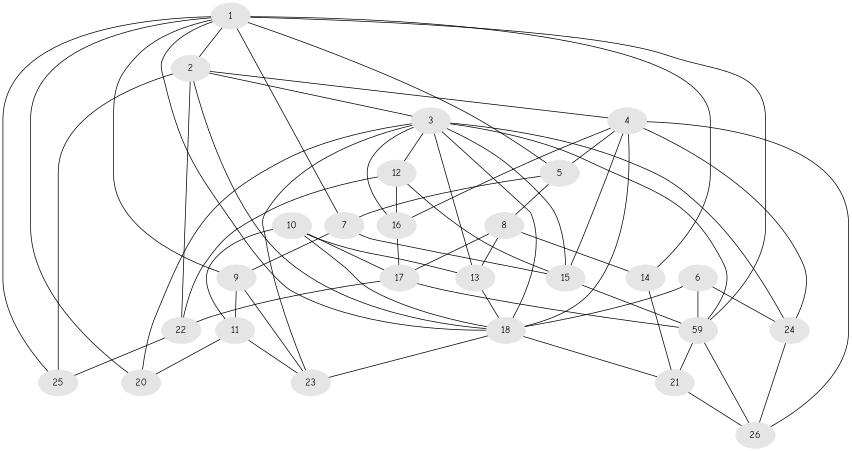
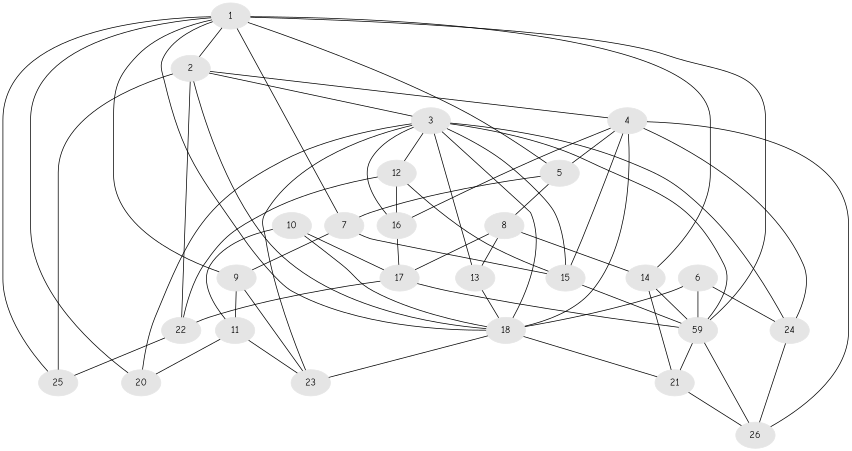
(381, 255) -> none
none -> (672, 304)
